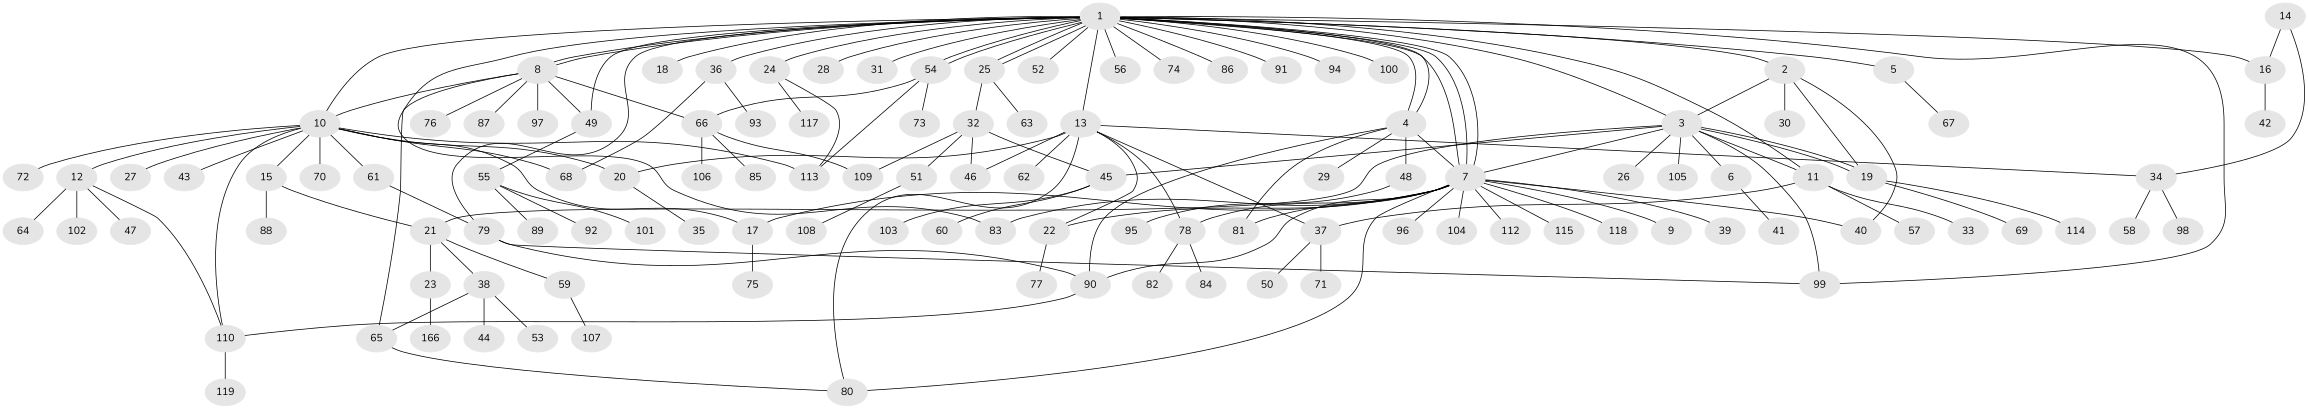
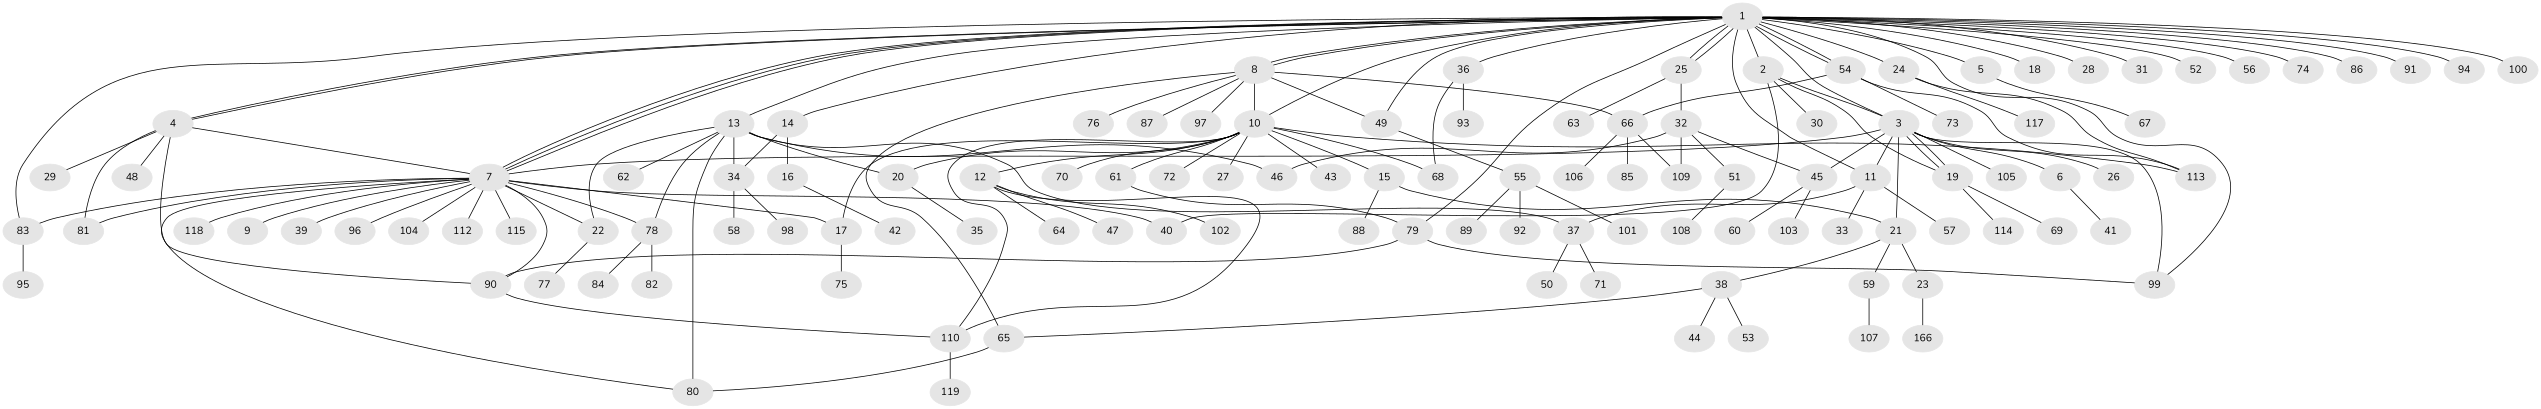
(1686, 29) -> (1259, 37)
(1268, 203) -> (23, 258)
